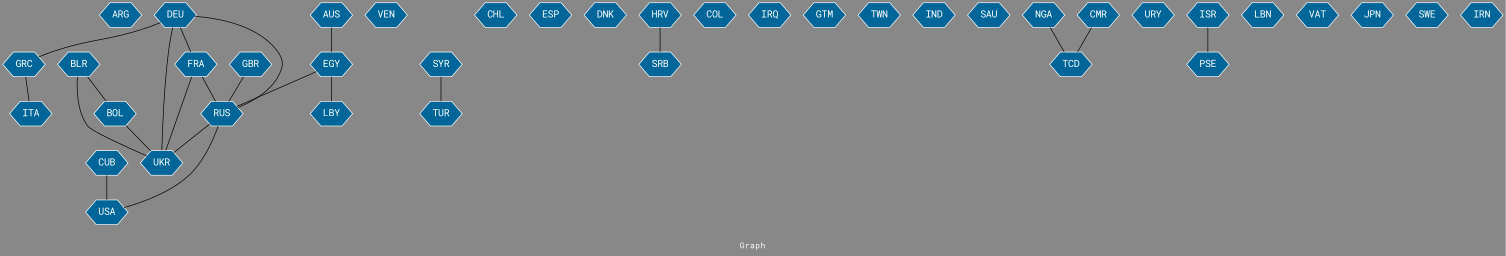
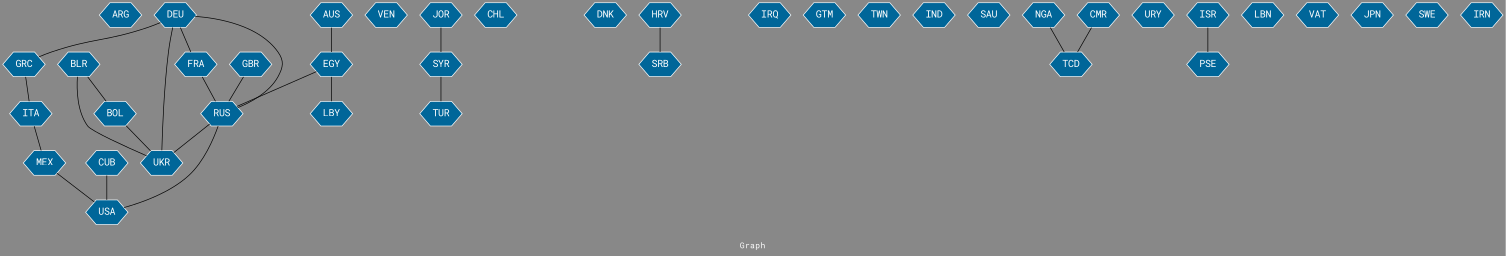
none -> (441, 15)
(551, 15) -> none
(715, 15) -> none
(179, 114) -> none
none -> (45, 163)
